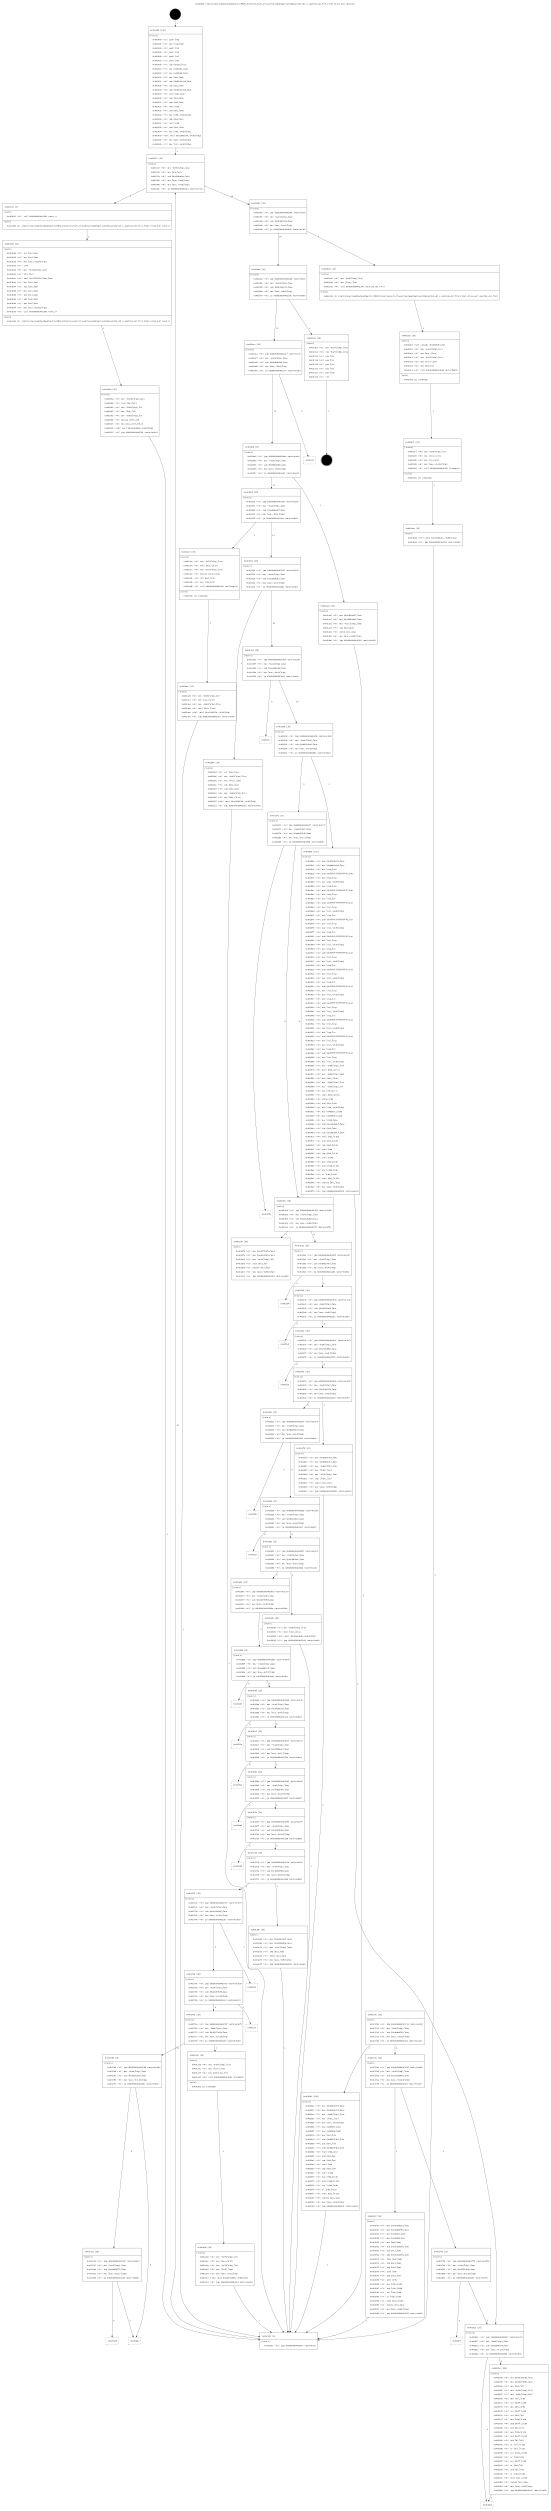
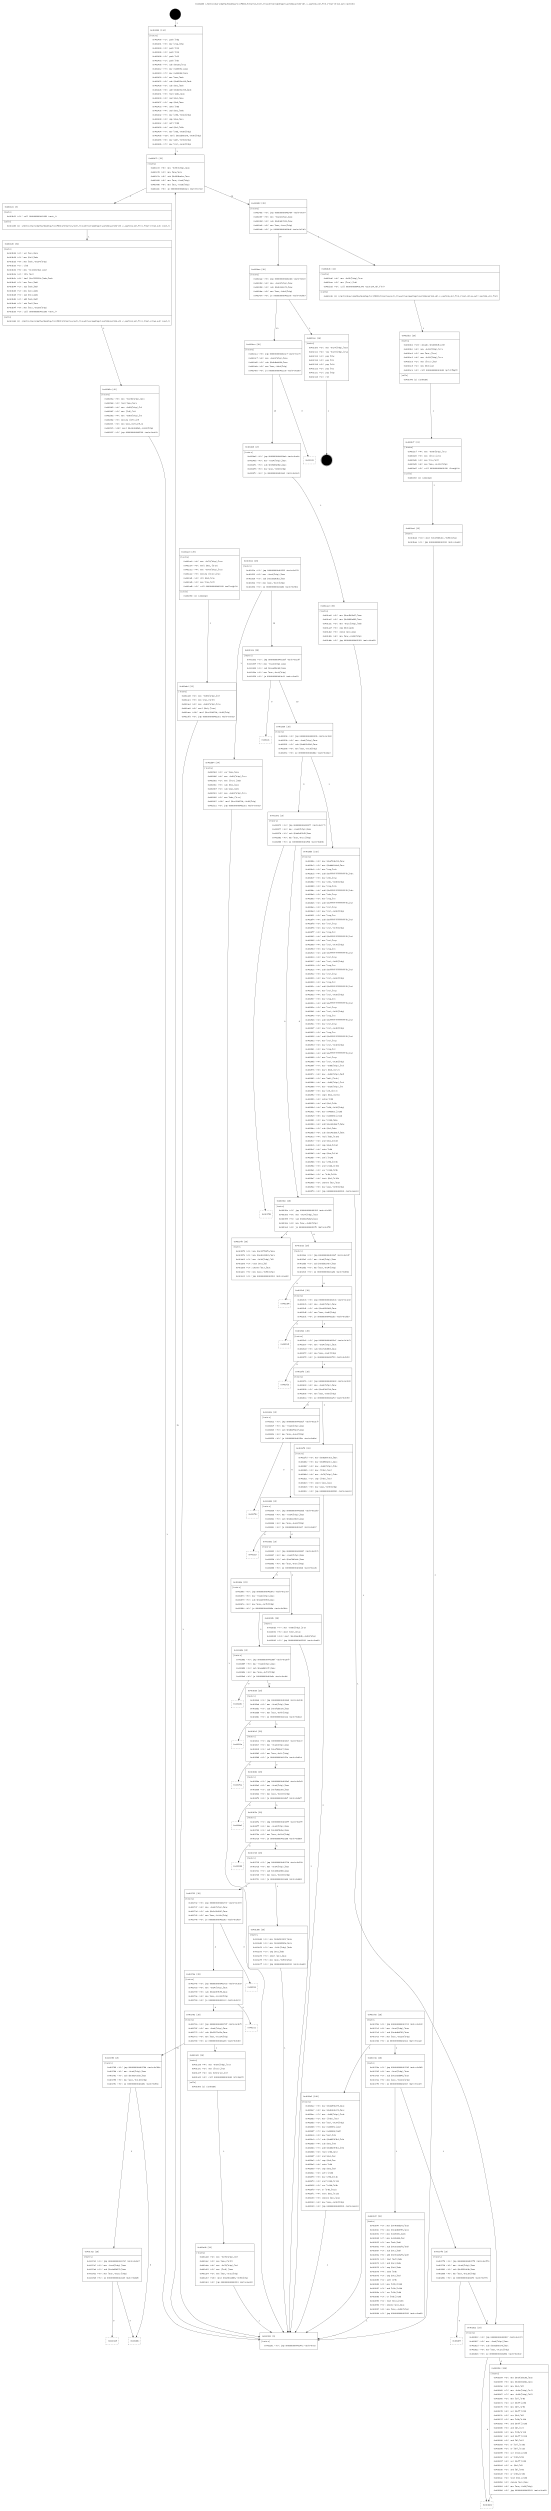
(271, 506) -> none
